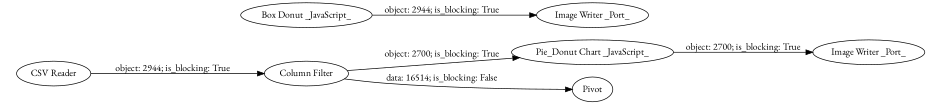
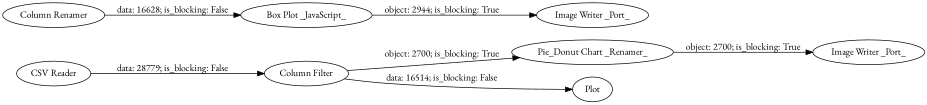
none -> (54, 15)
(306, 15) -> (306, 15)
(593, 52) -> (593, 52)
(173, 68) -> (173, 68)
(593, 89) -> (593, 89)
